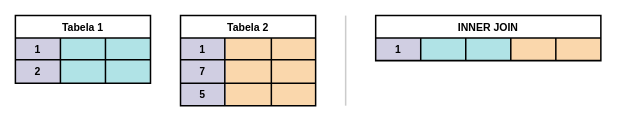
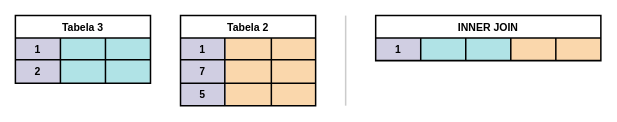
(83, 27) -> (83, 27)
